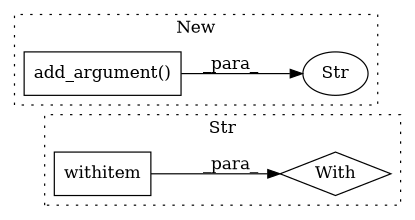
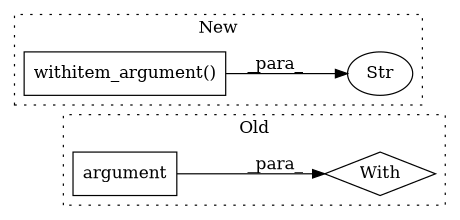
(103, 74) -> (125, 74)
(223, 129) -> (254, 129)
(103, 174) -> (125, 174)
